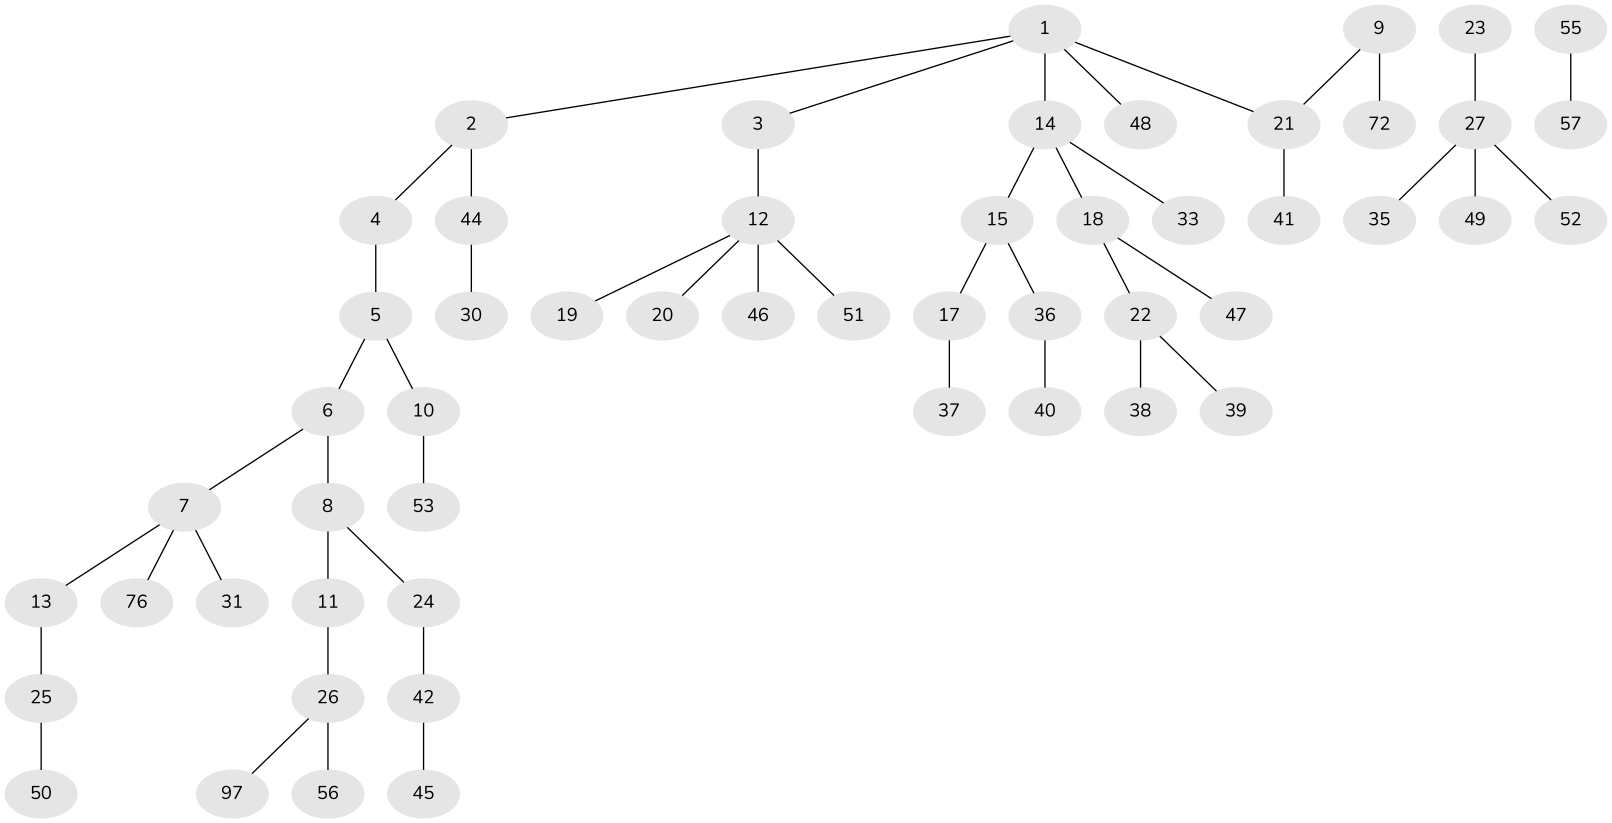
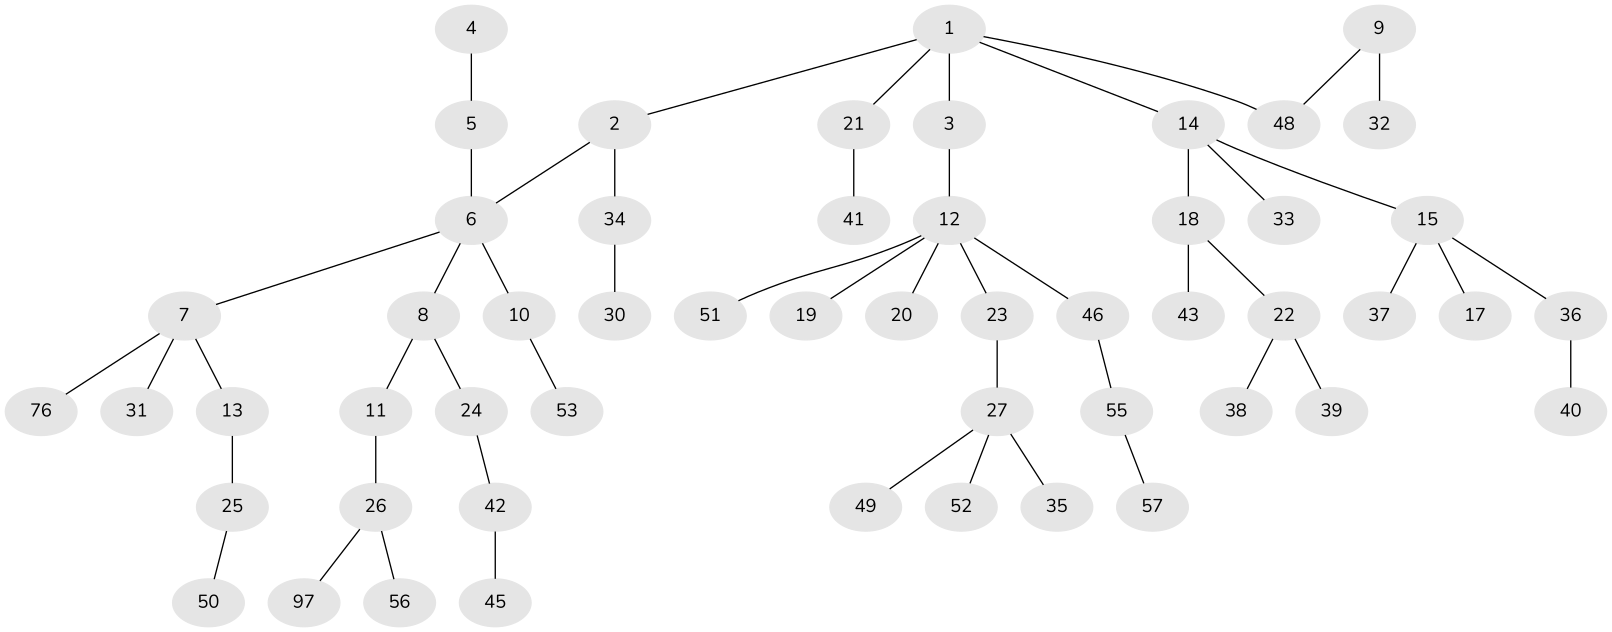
(1332, 77) -> (1332, 77)
(1380, 125) -> (1380, 125)
(424, 172) -> (543, 173)
(471, 220) -> (615, 220)
none -> (973, 268)
(1236, 316) -> (1188, 316)
(400, 364) -> (495, 268)
(949, 364) -> (1403, 268)
none -> (1105, 364)
